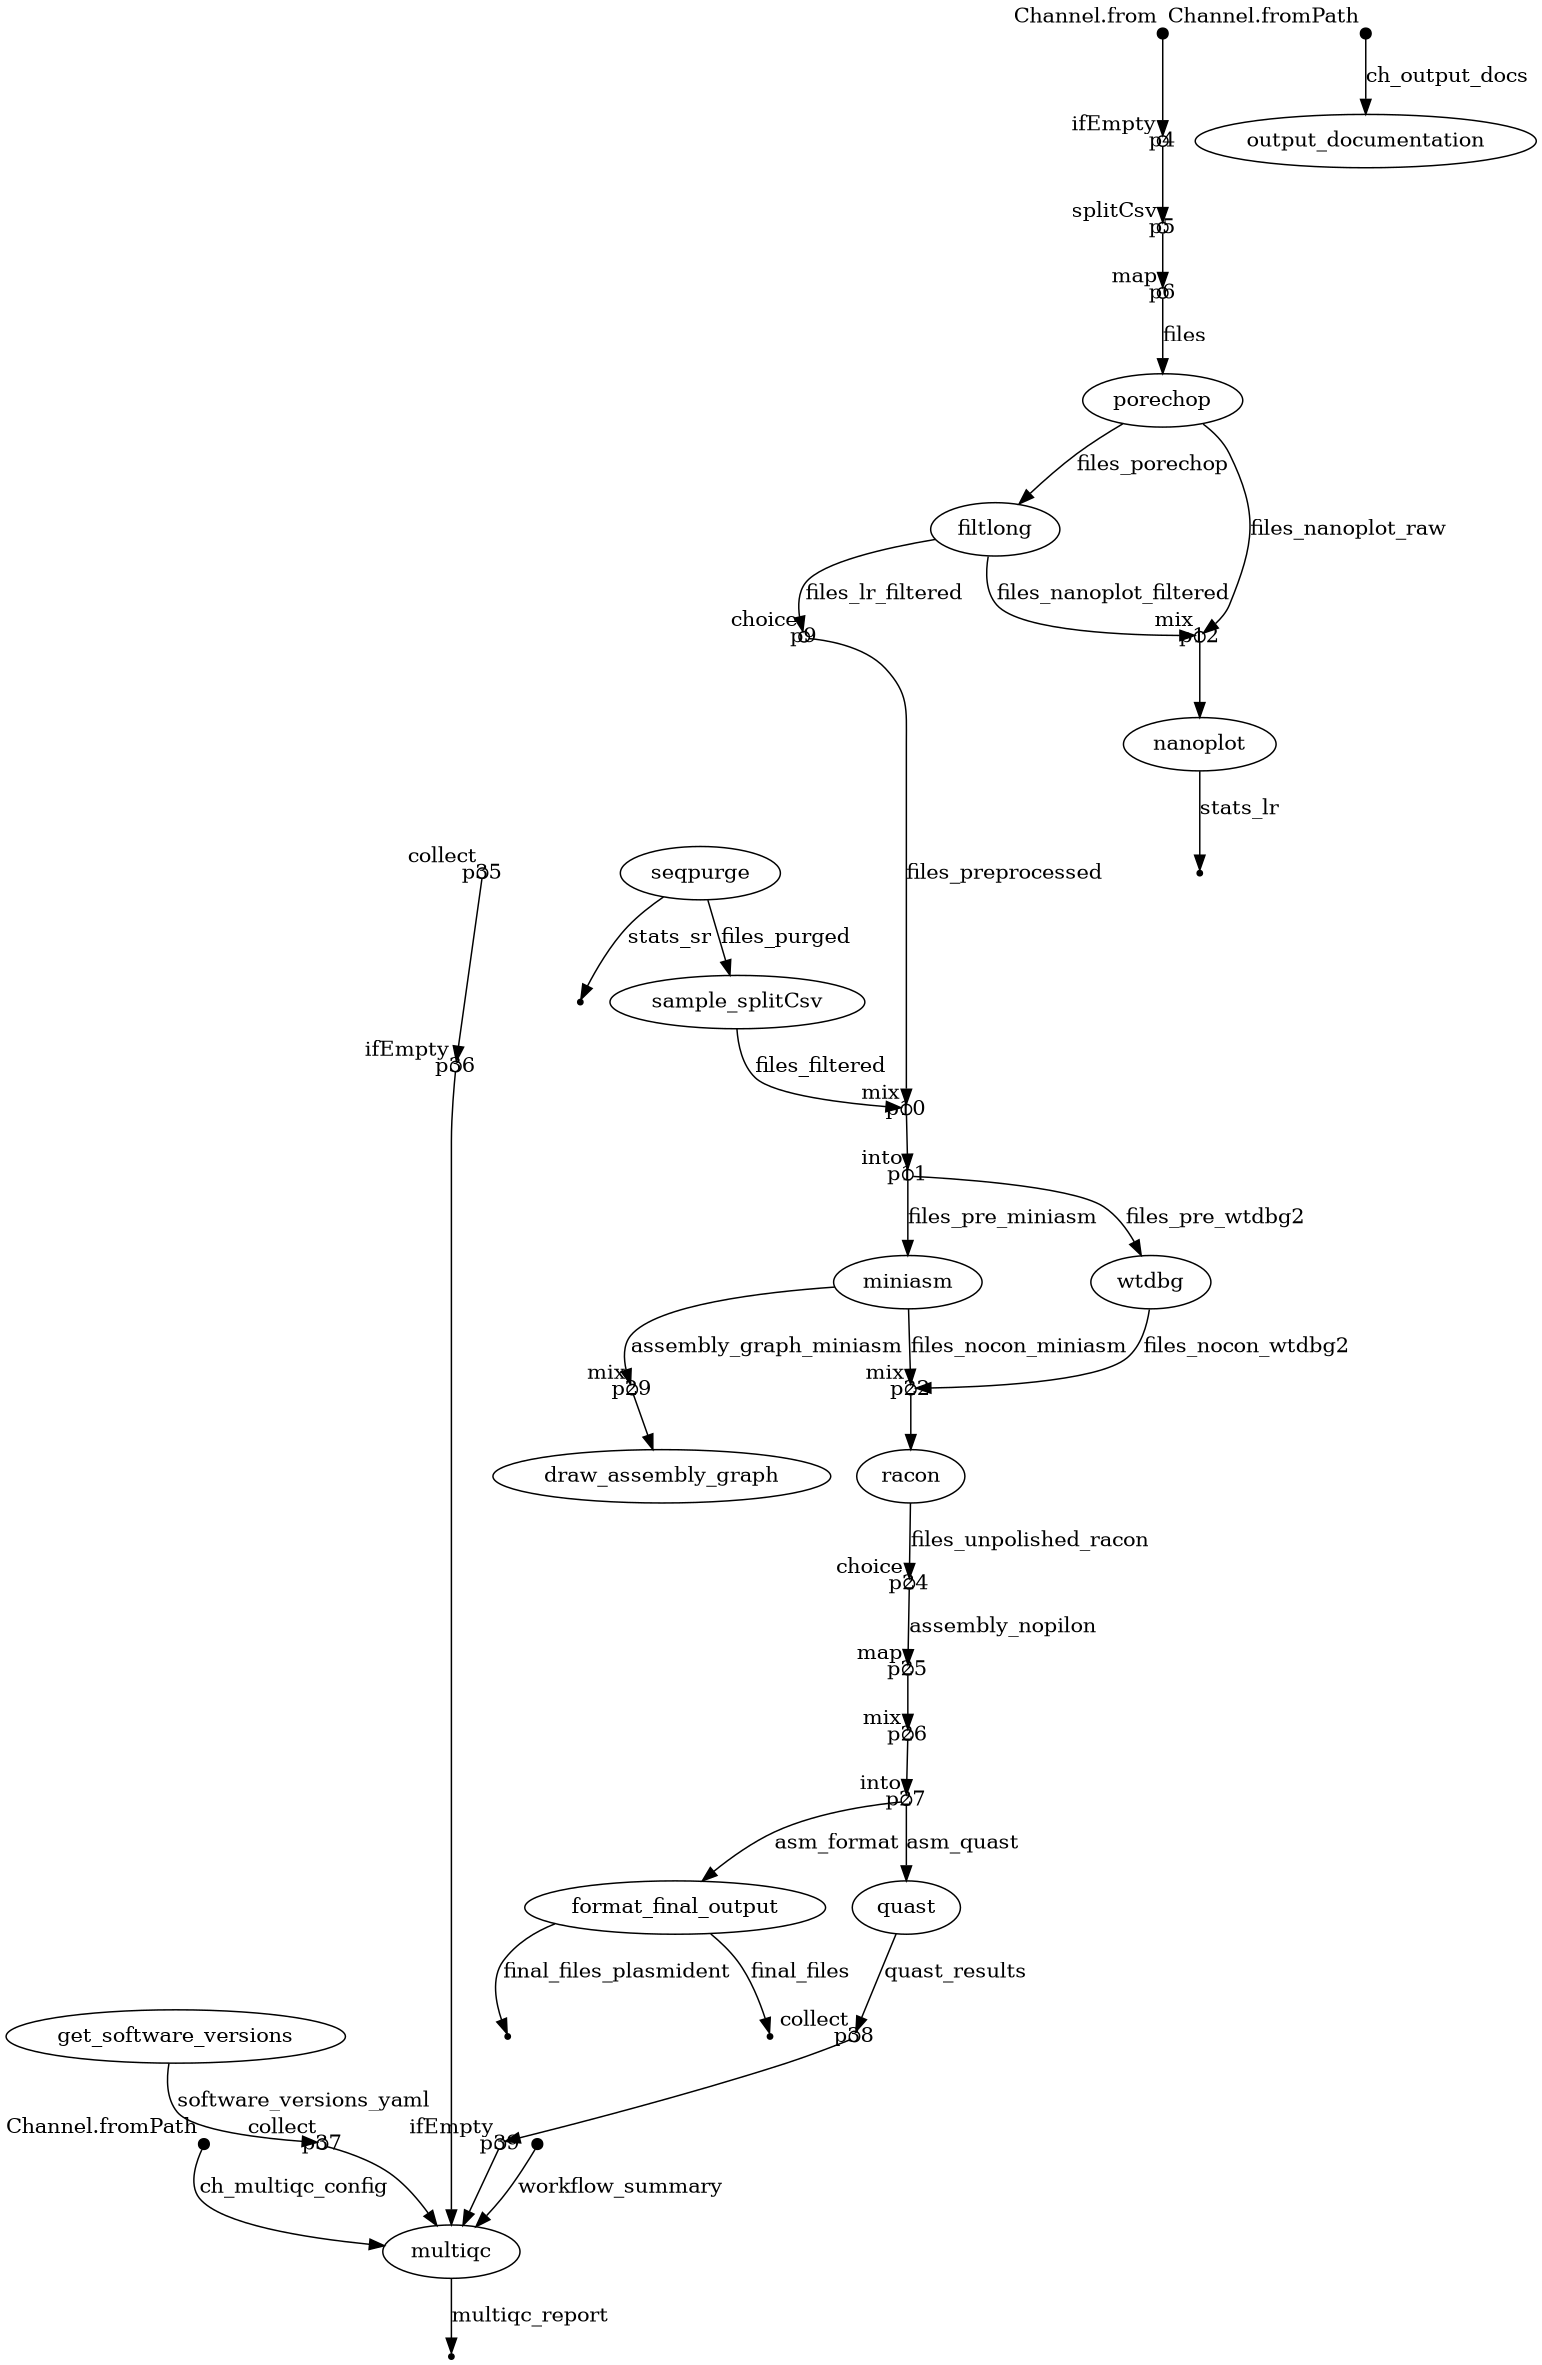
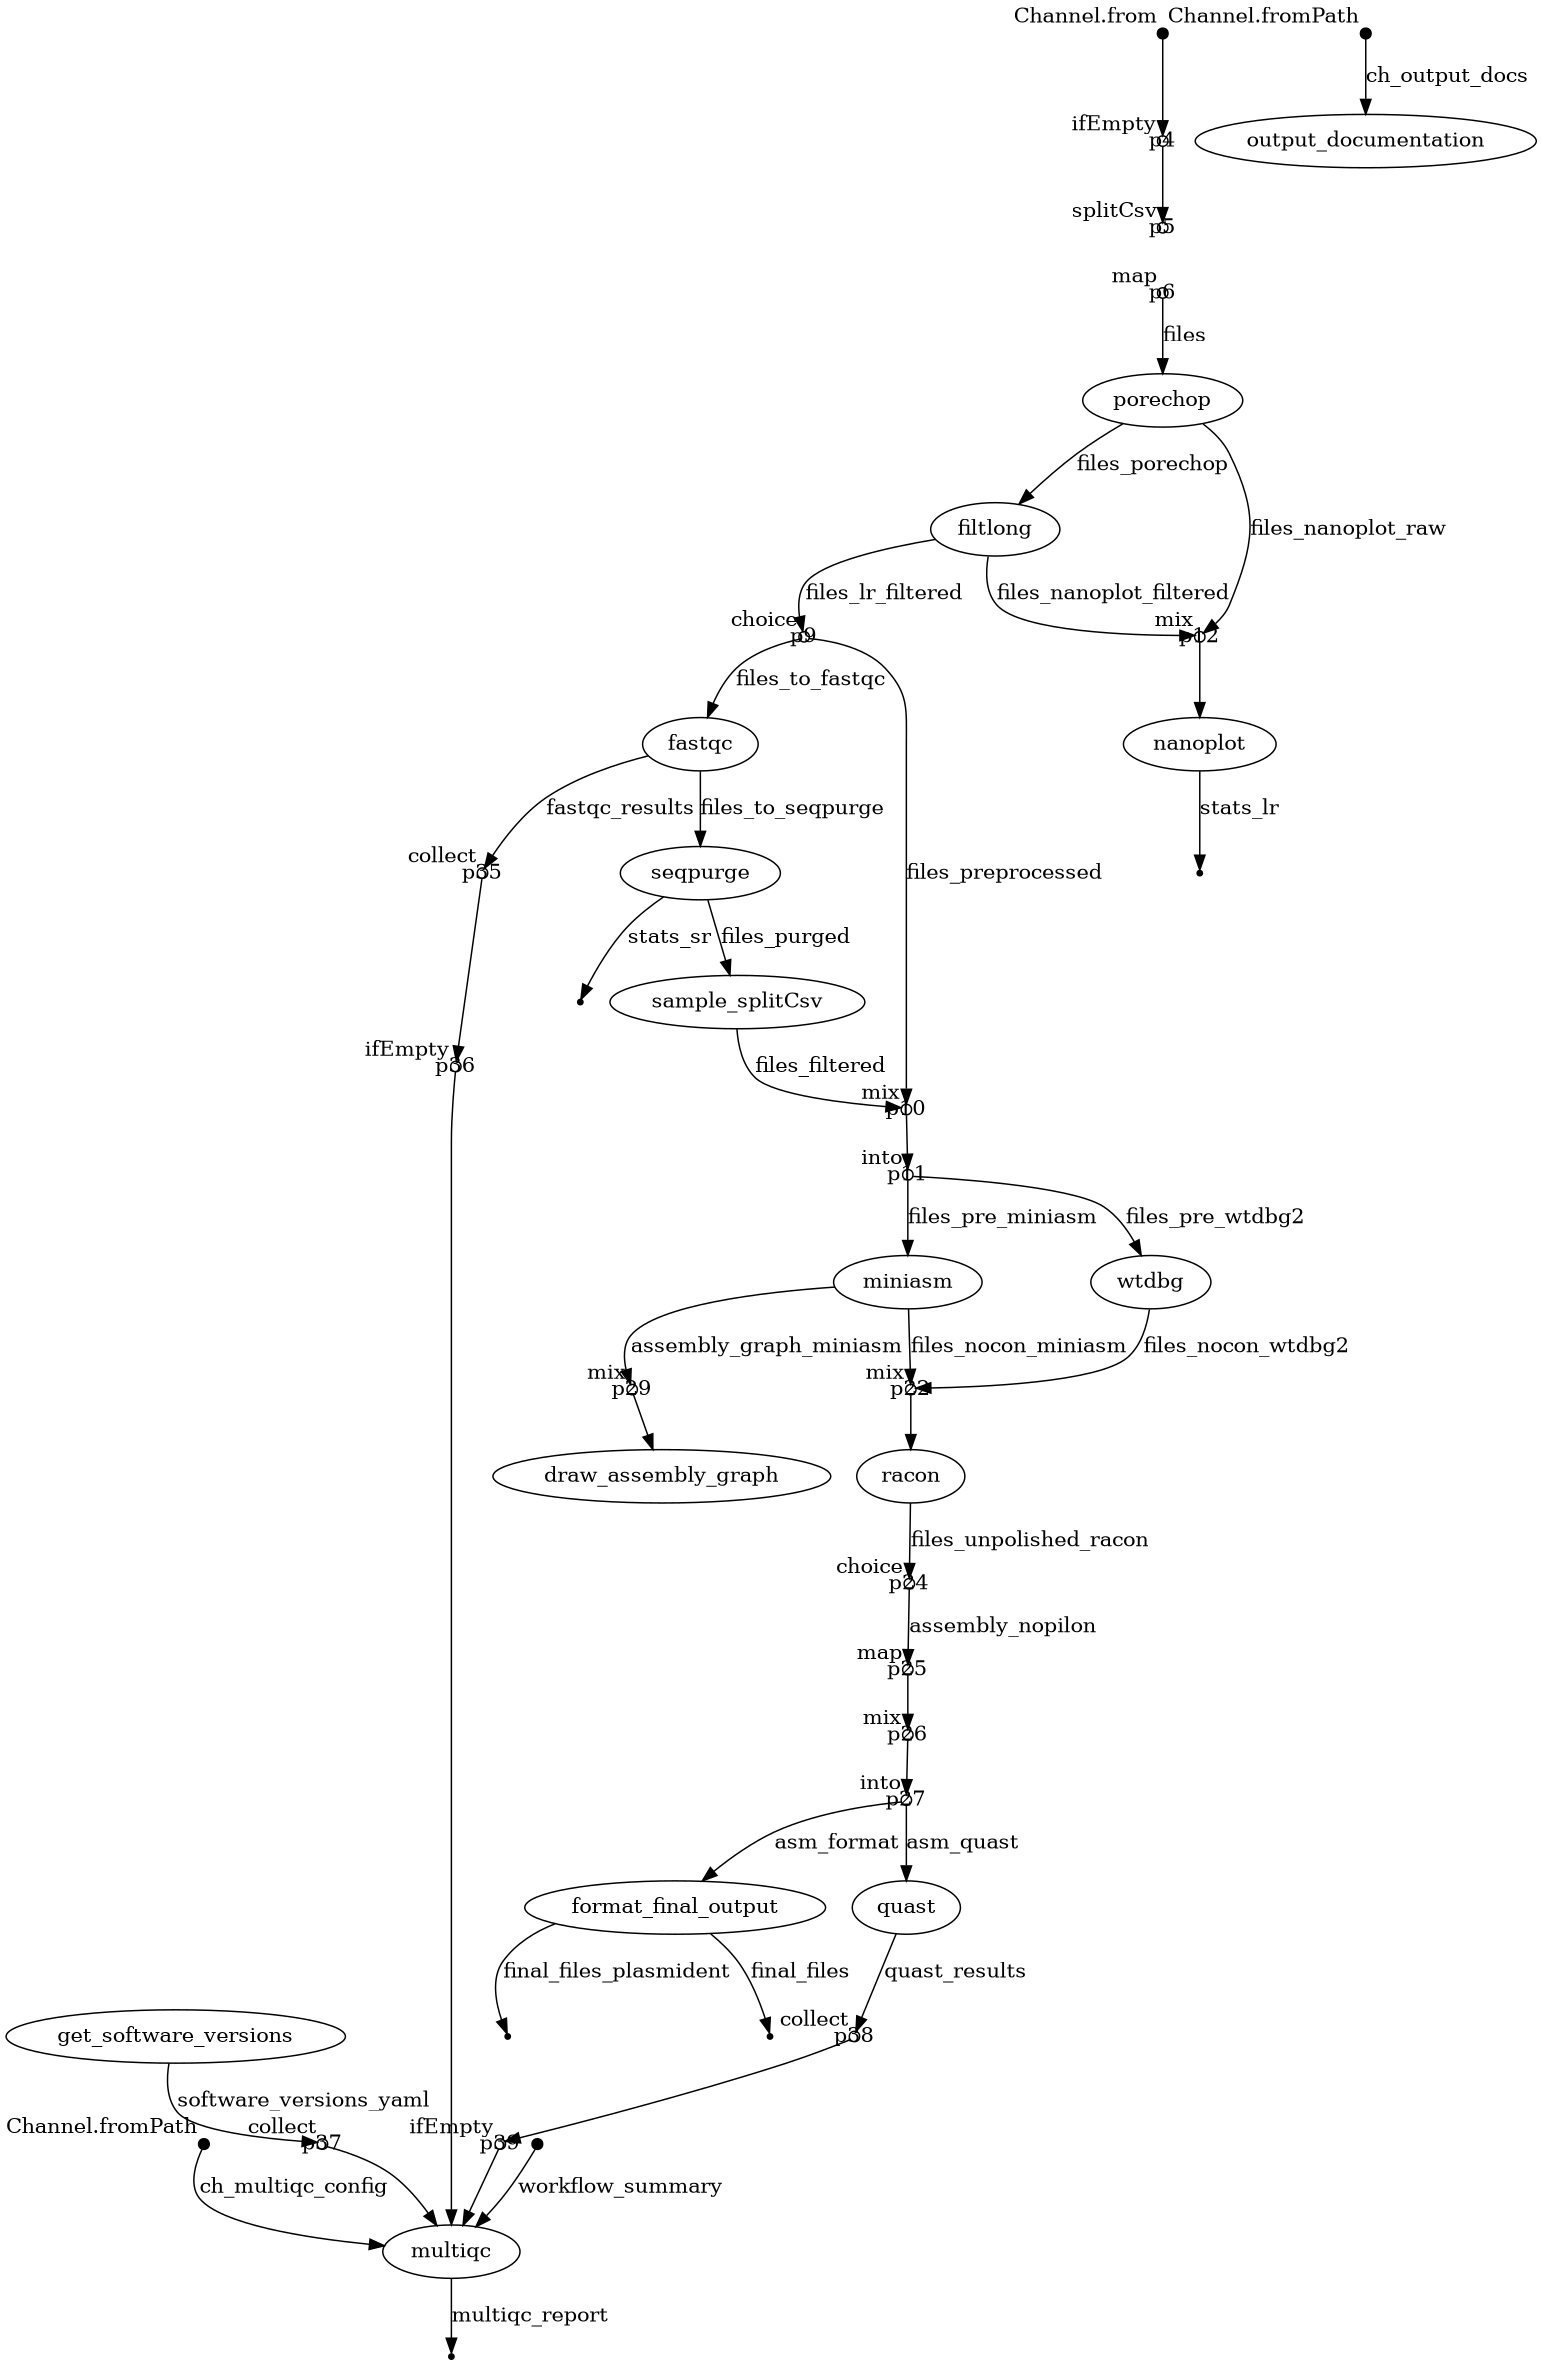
(1163, 253) -> none
none -> (700, 744)
